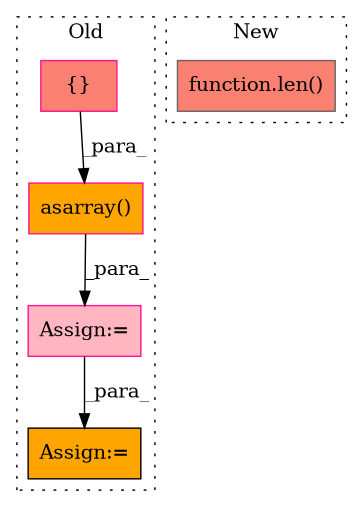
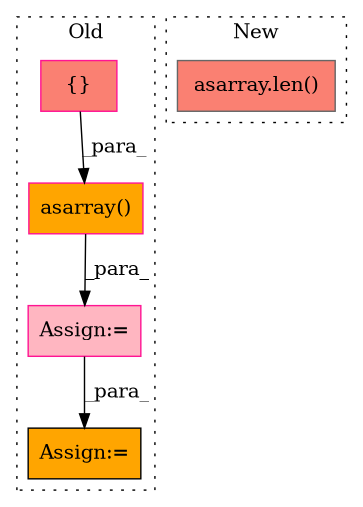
(256, 86) -> (256, 86)
